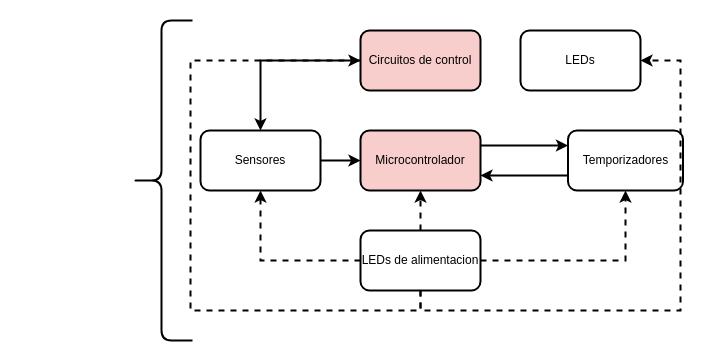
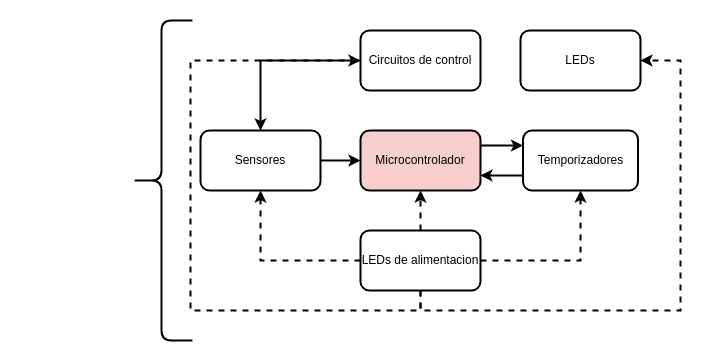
(421, 61) -> (421, 61)
(626, 161) -> (581, 161)
